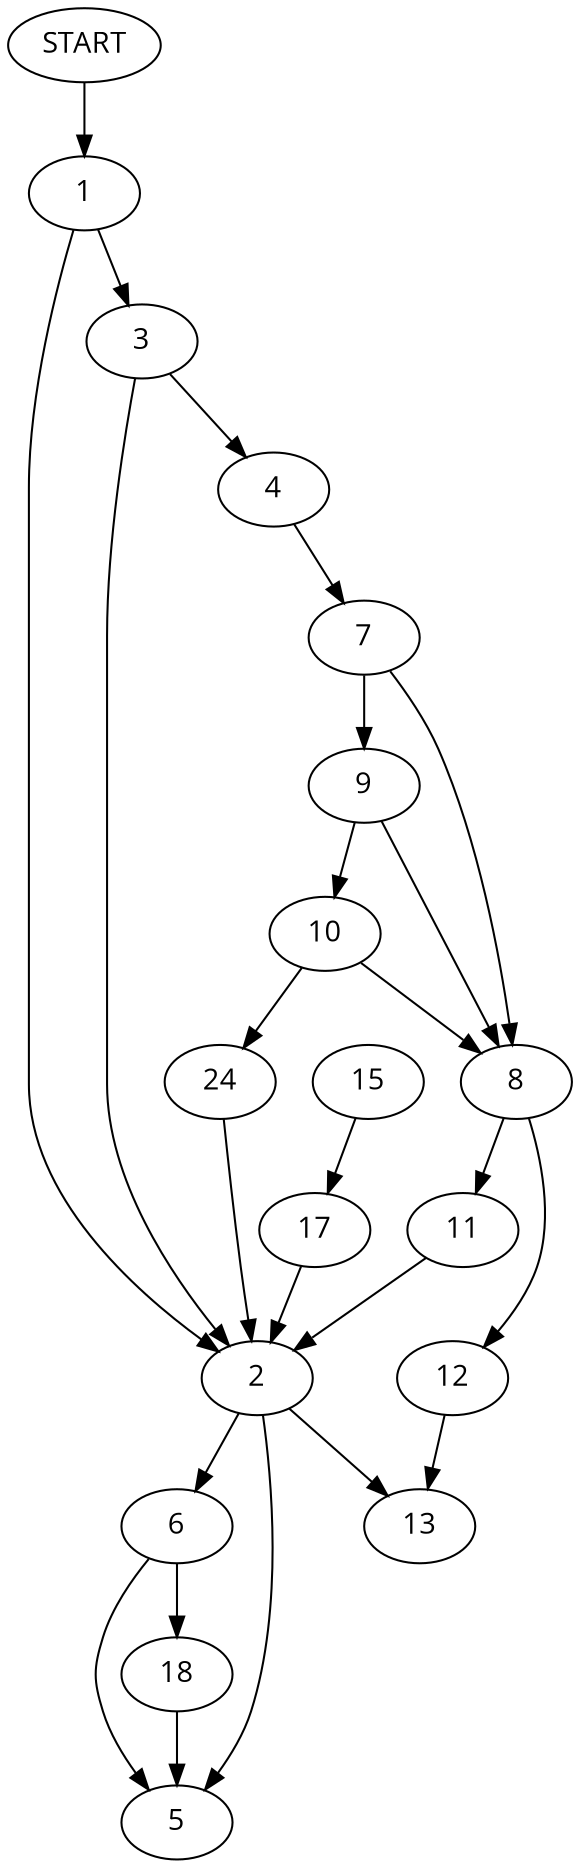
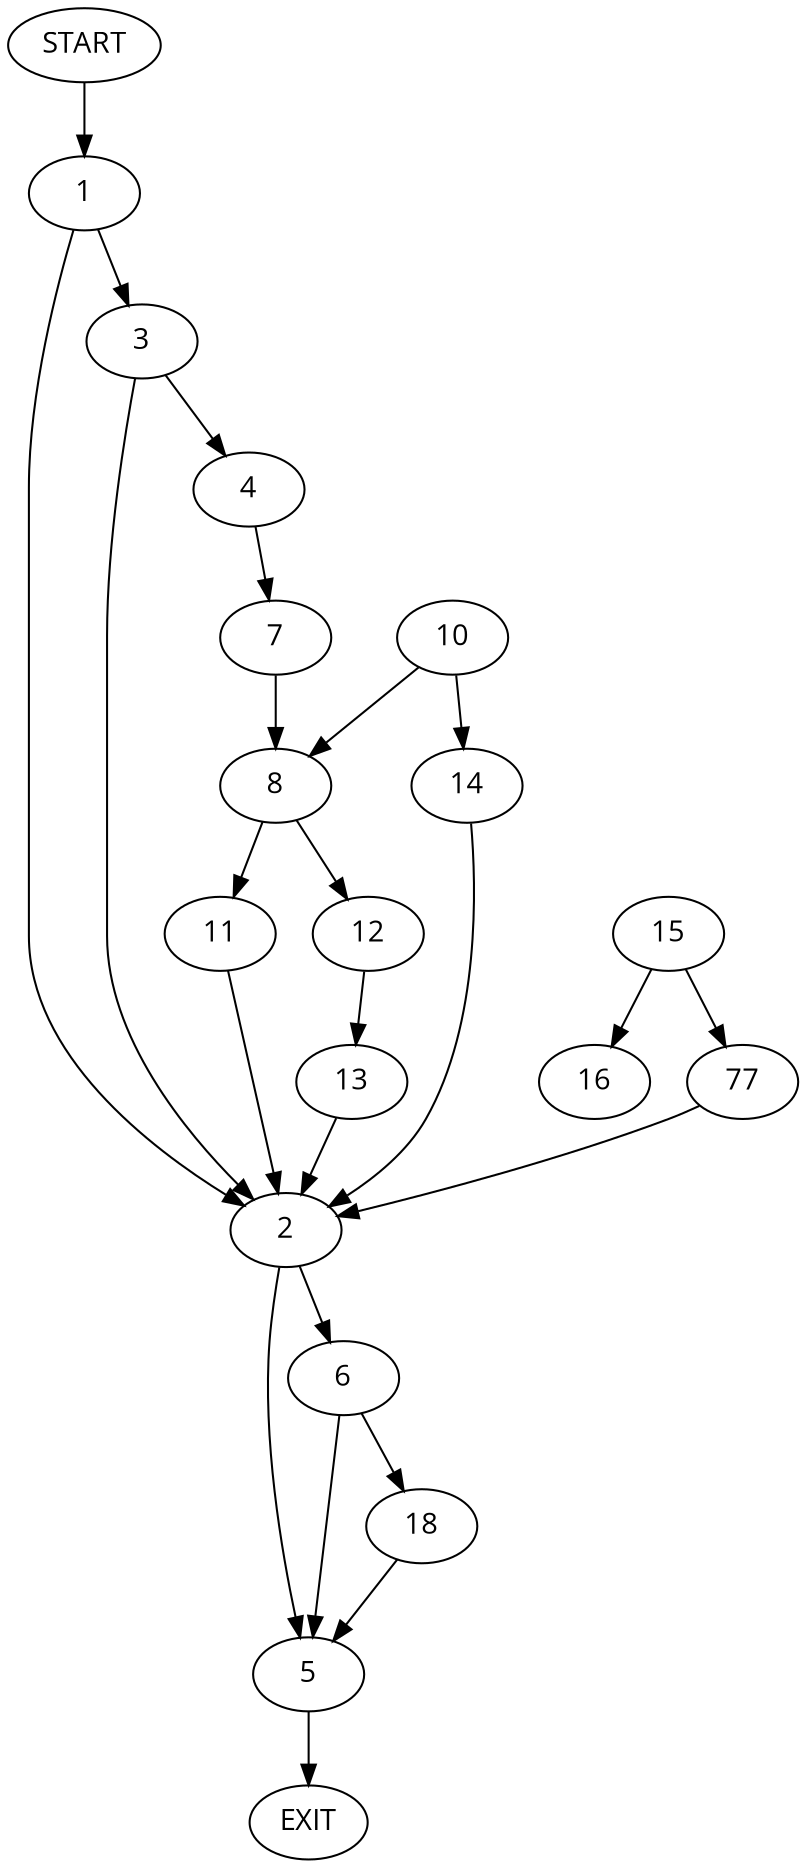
(364, 786) -> none
(220, 1082) -> (467, 786)
none -> (595, 1082)
(315, 1230) -> (743, 1082)
(331, 1445) -> (323, 1147)
none -> (309, 1822)
